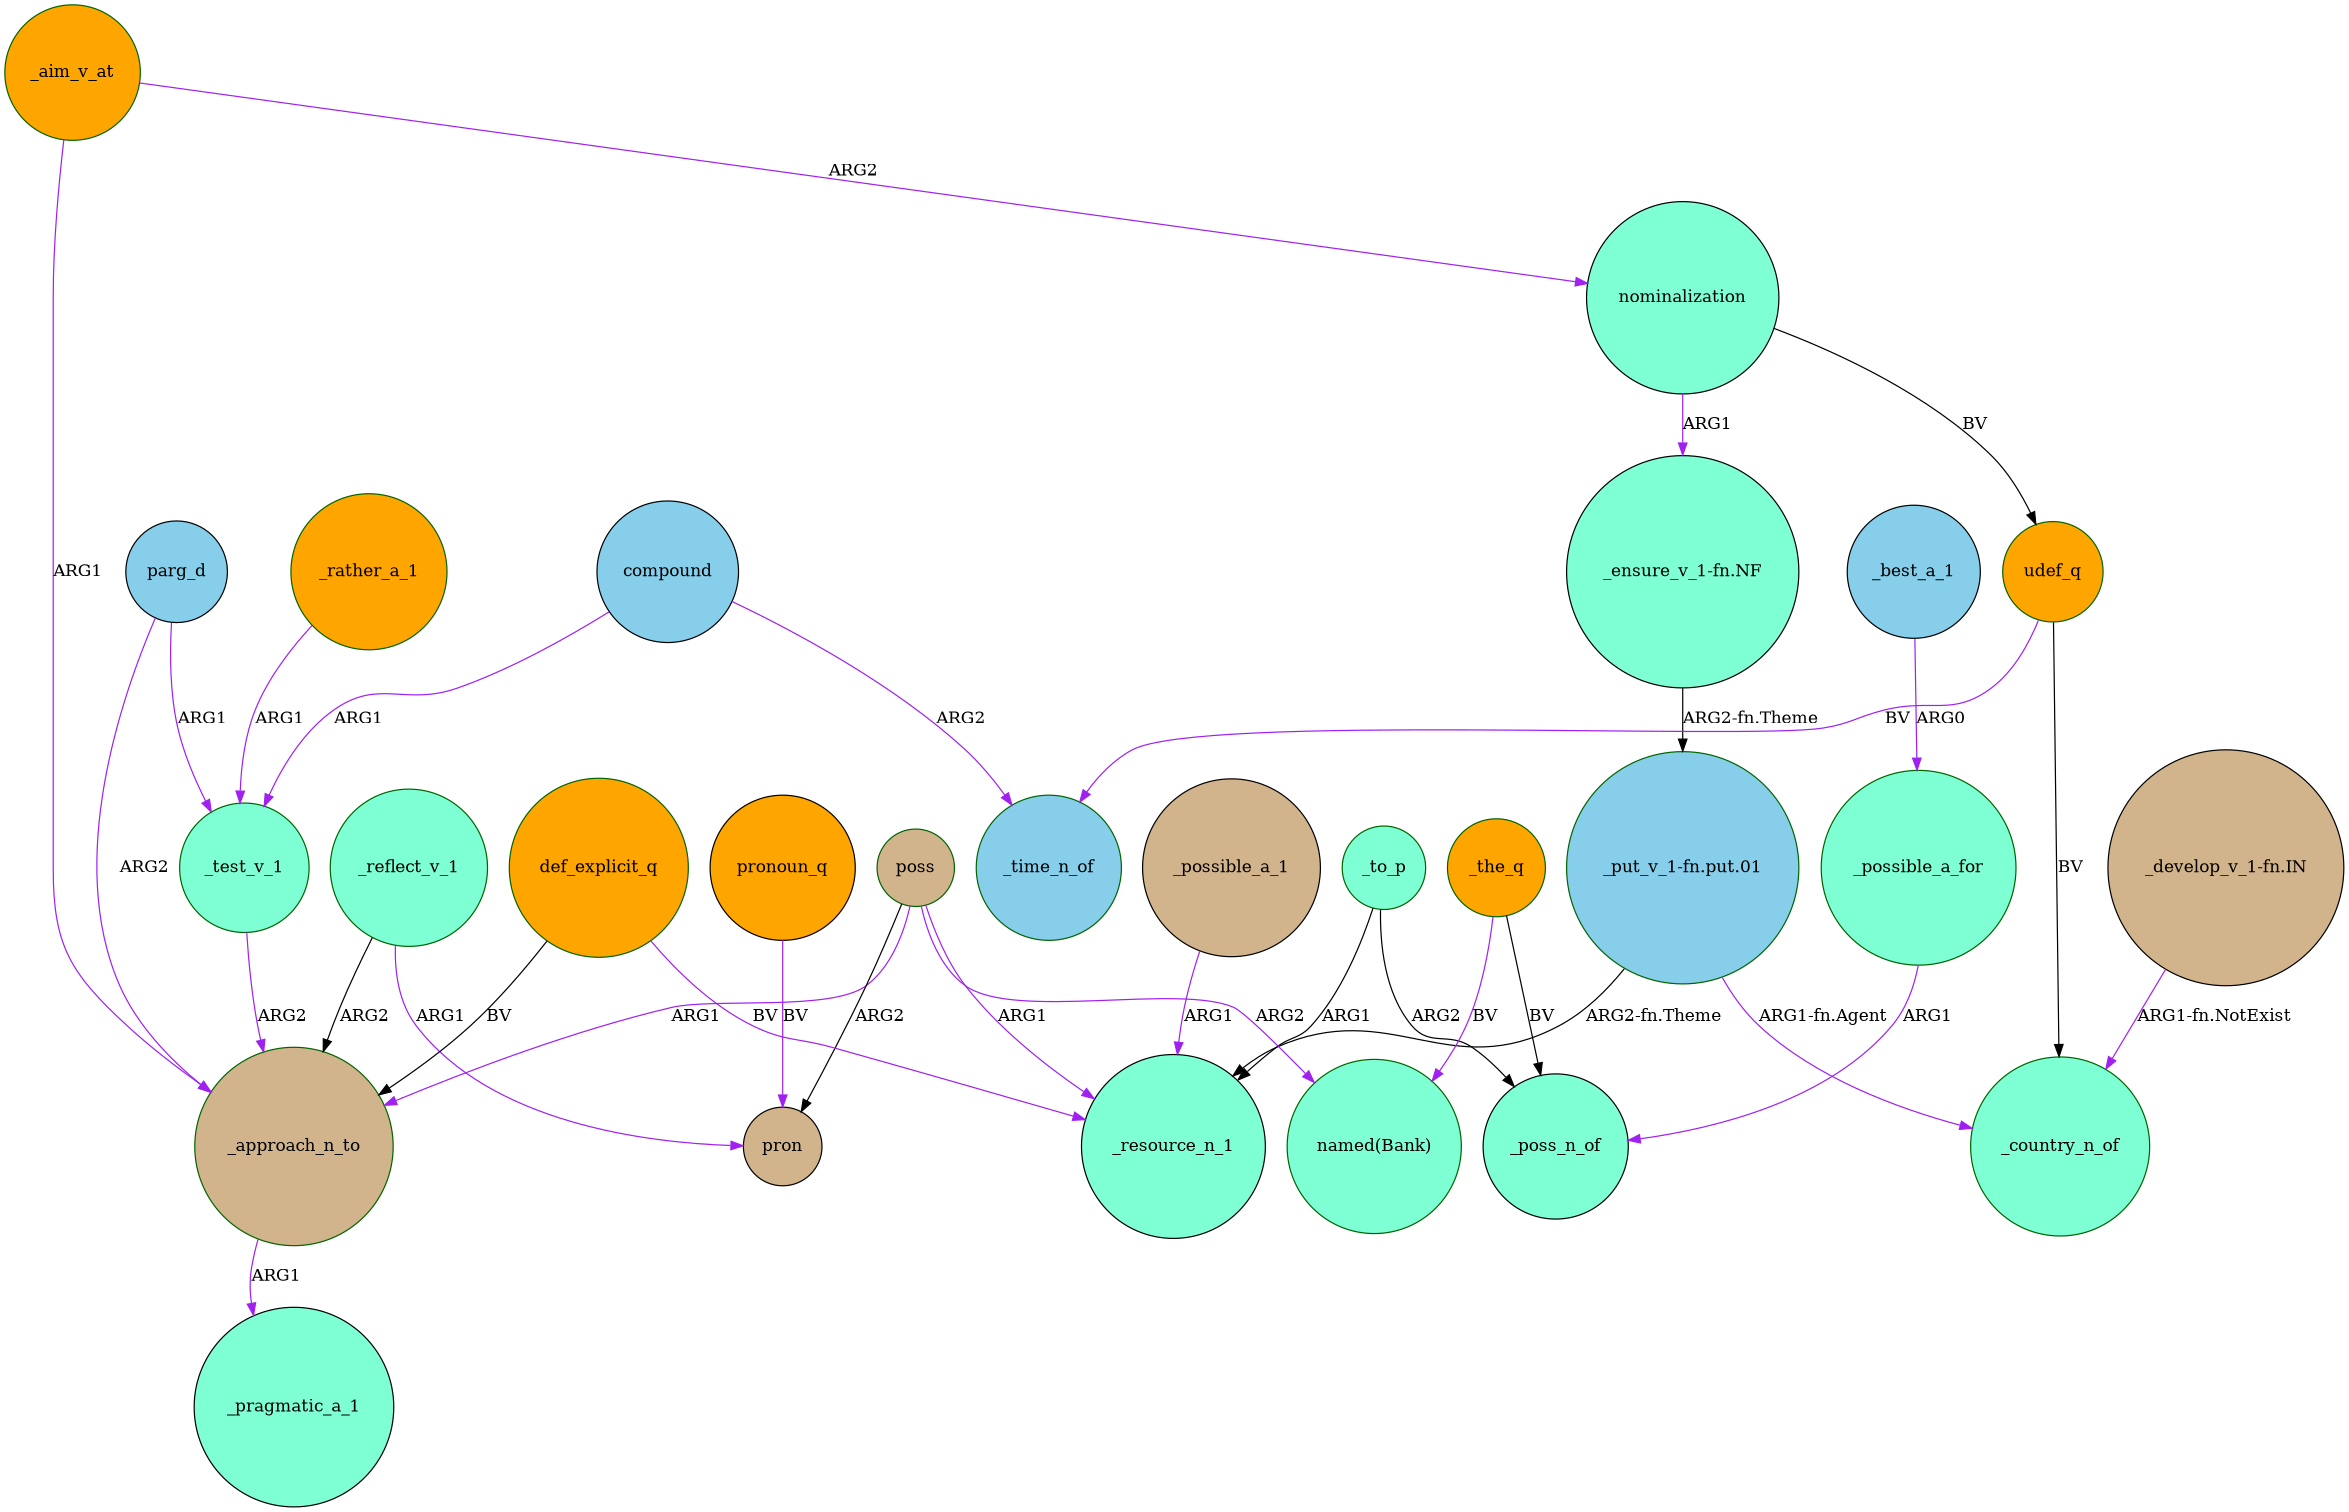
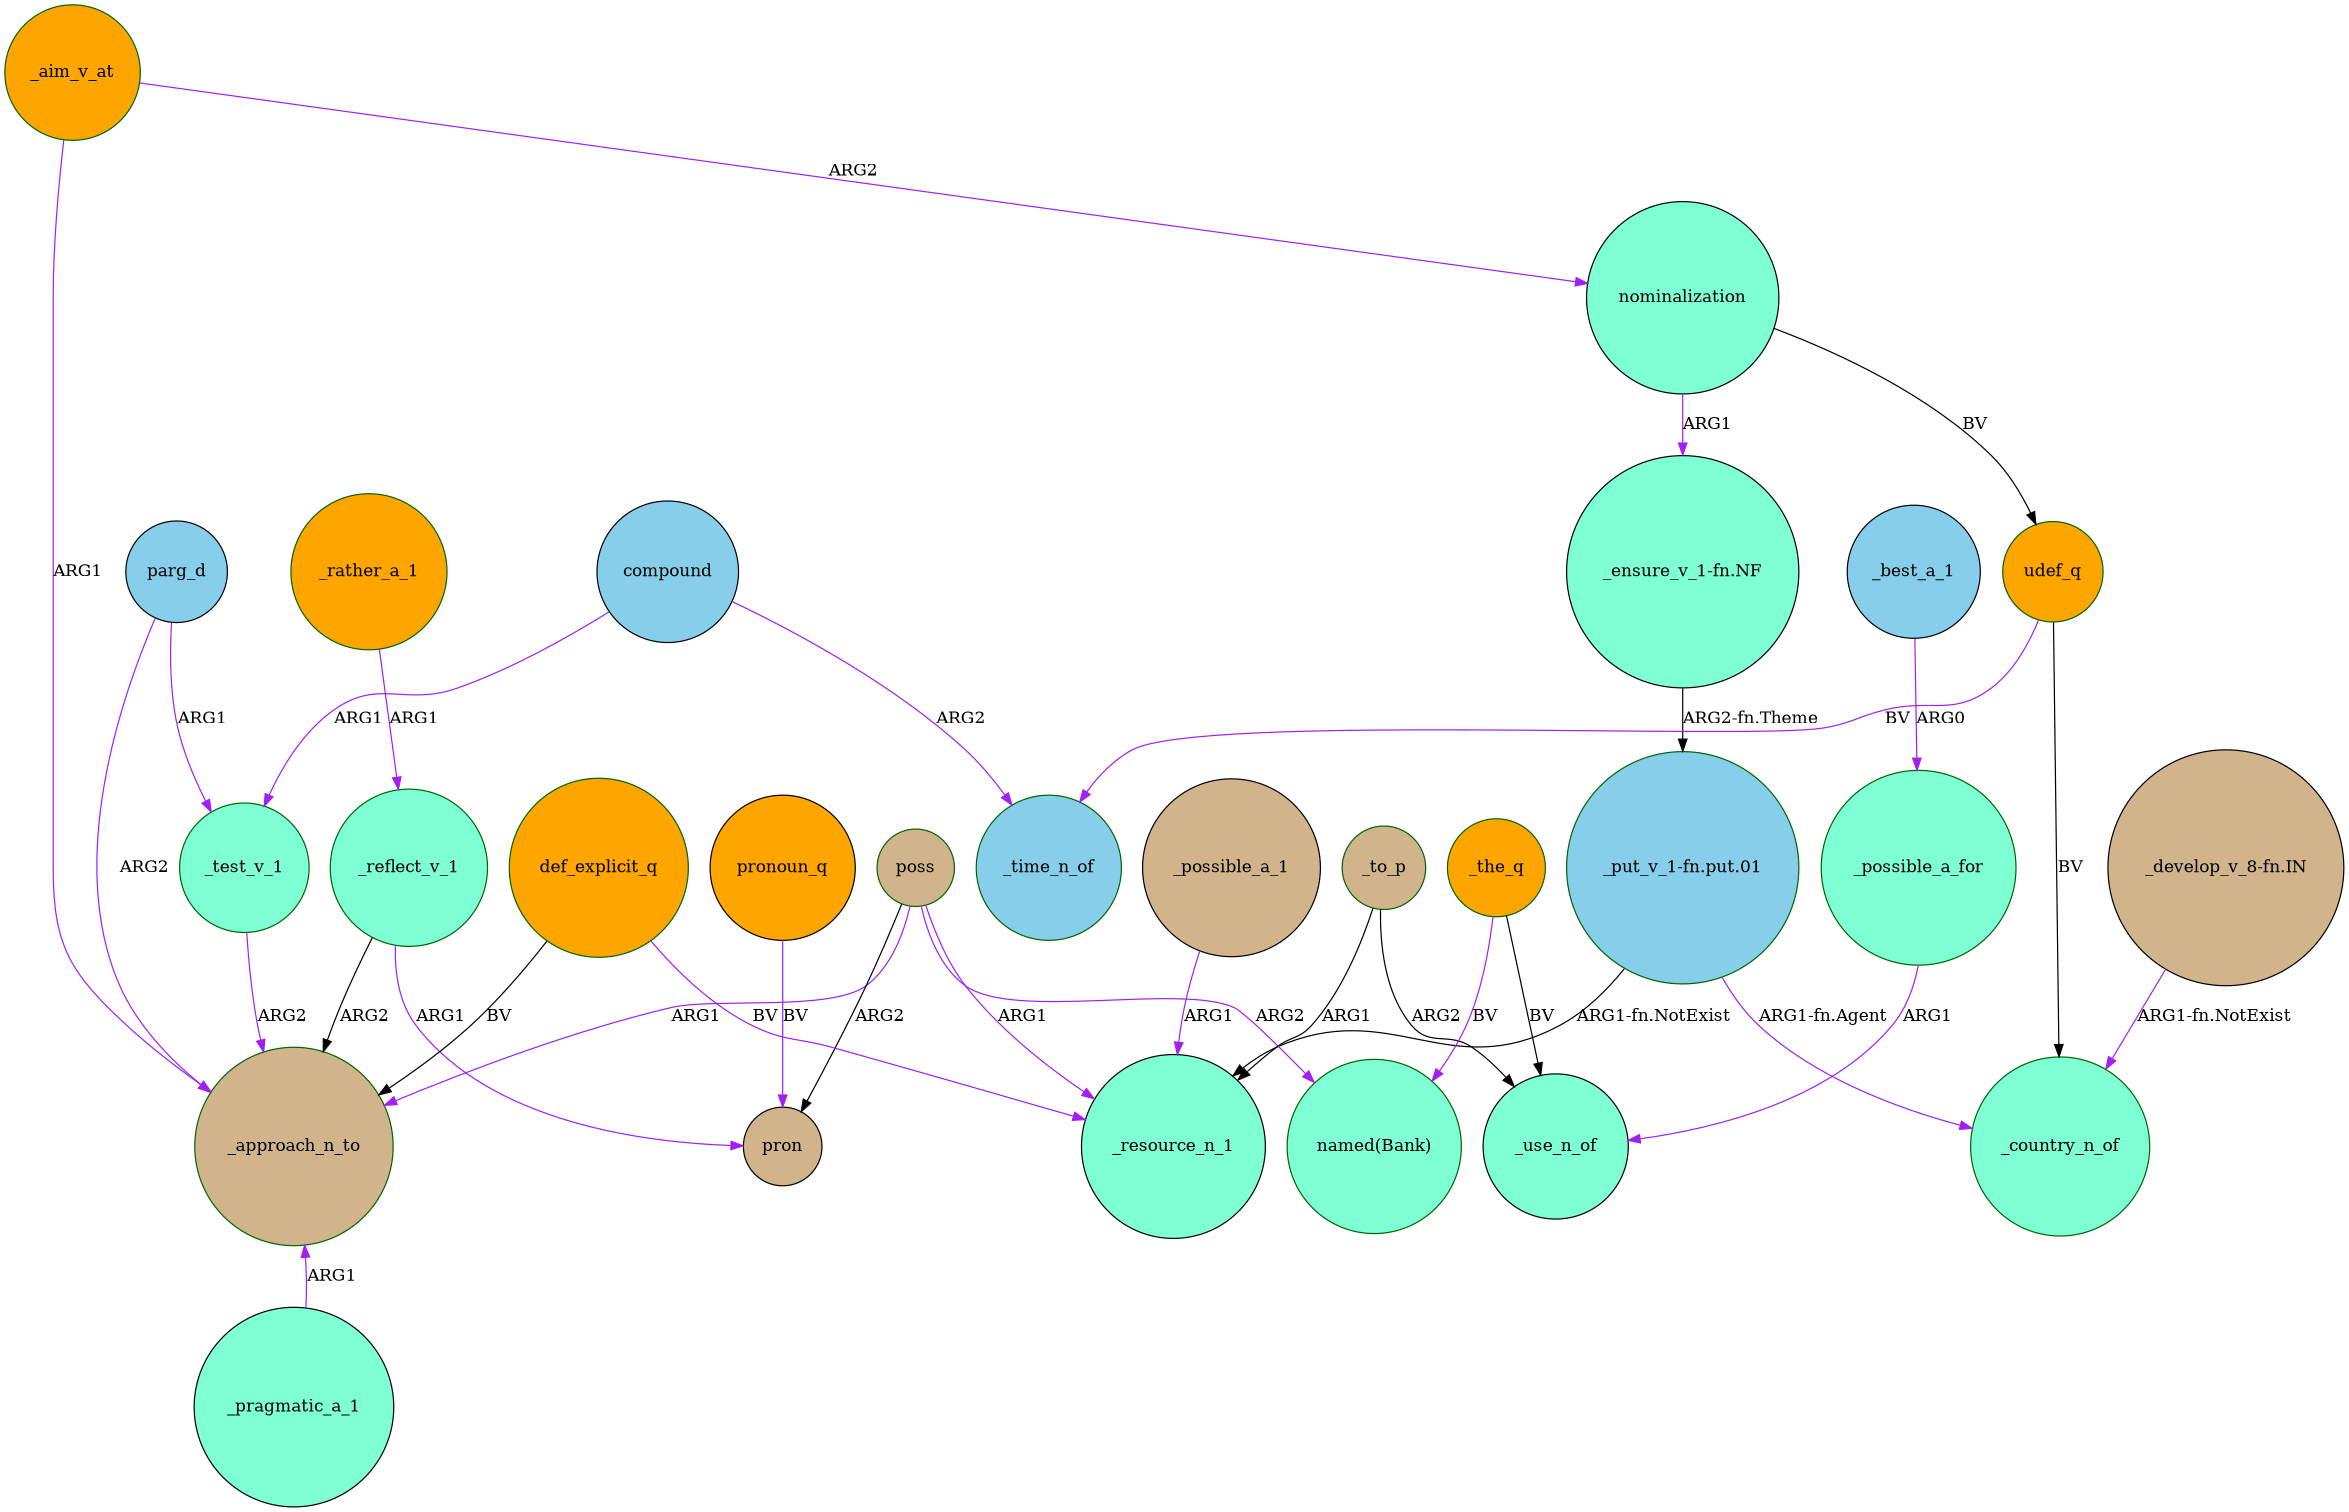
(259, 701) -> (388, 713)
(1384, 868) -> (1384, 868)
(2226, 868) -> (2226, 868)
(1654, 1017) -> (1654, 1017)
(1556, 1146) -> (1556, 1146)
(251, 1271) -> (306, 1283)
